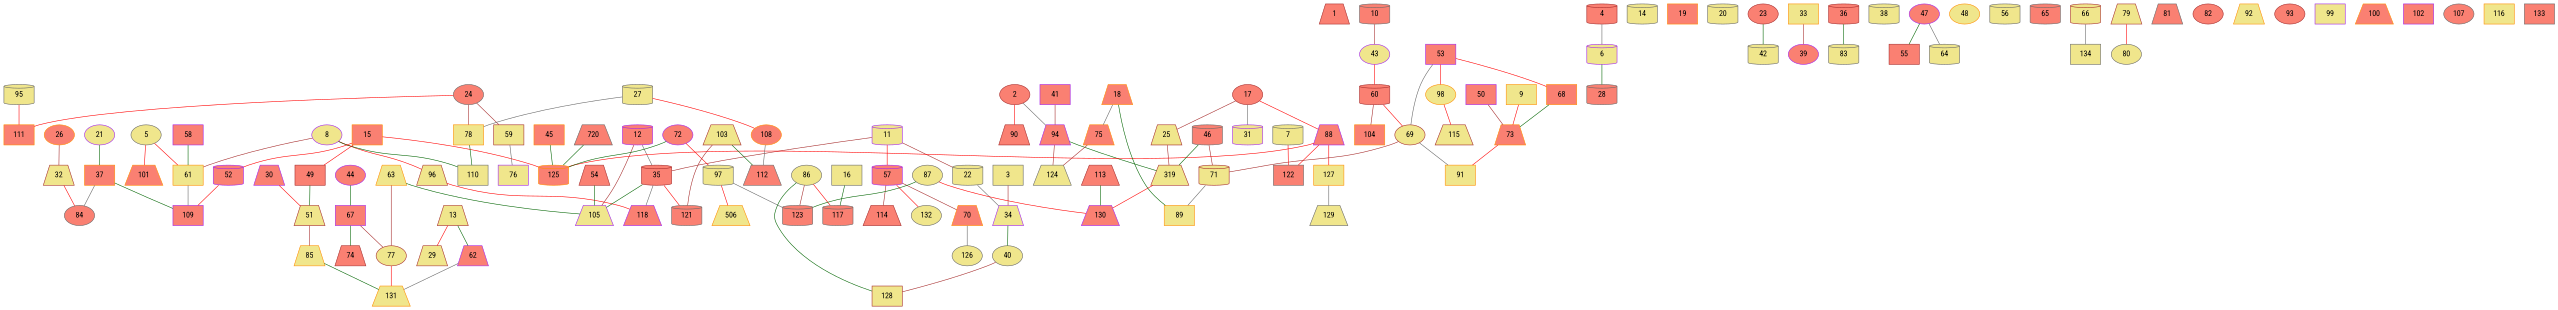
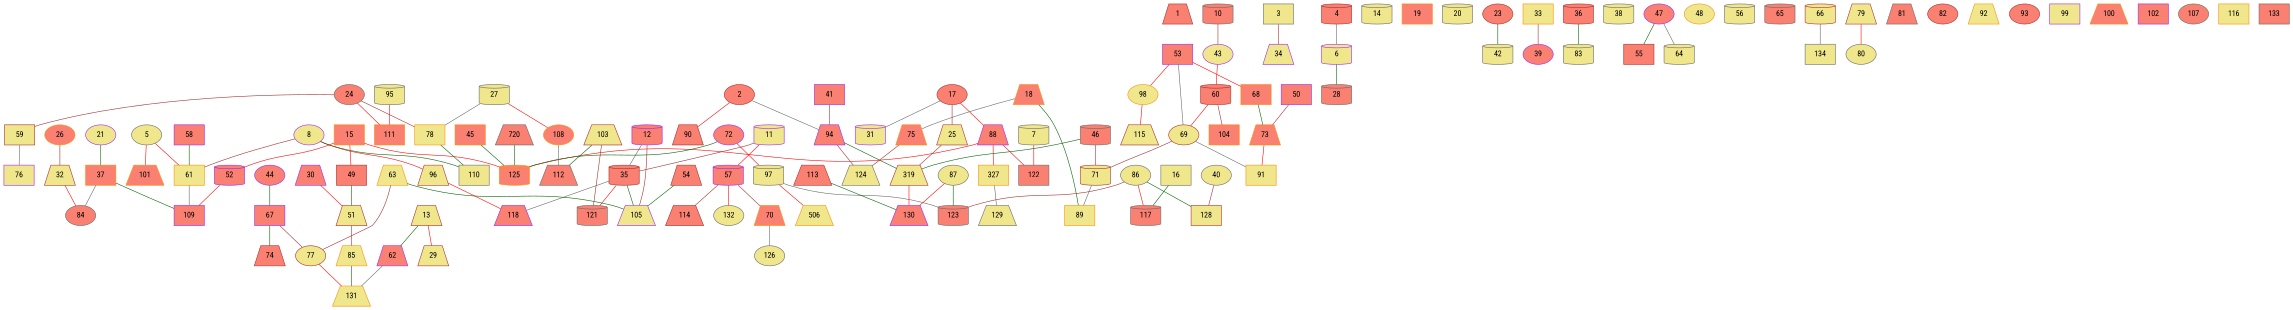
(1521, 95) -> none
(968, 175) -> none
(1329, 175) -> (994, 175)
(1008, 236) -> none
